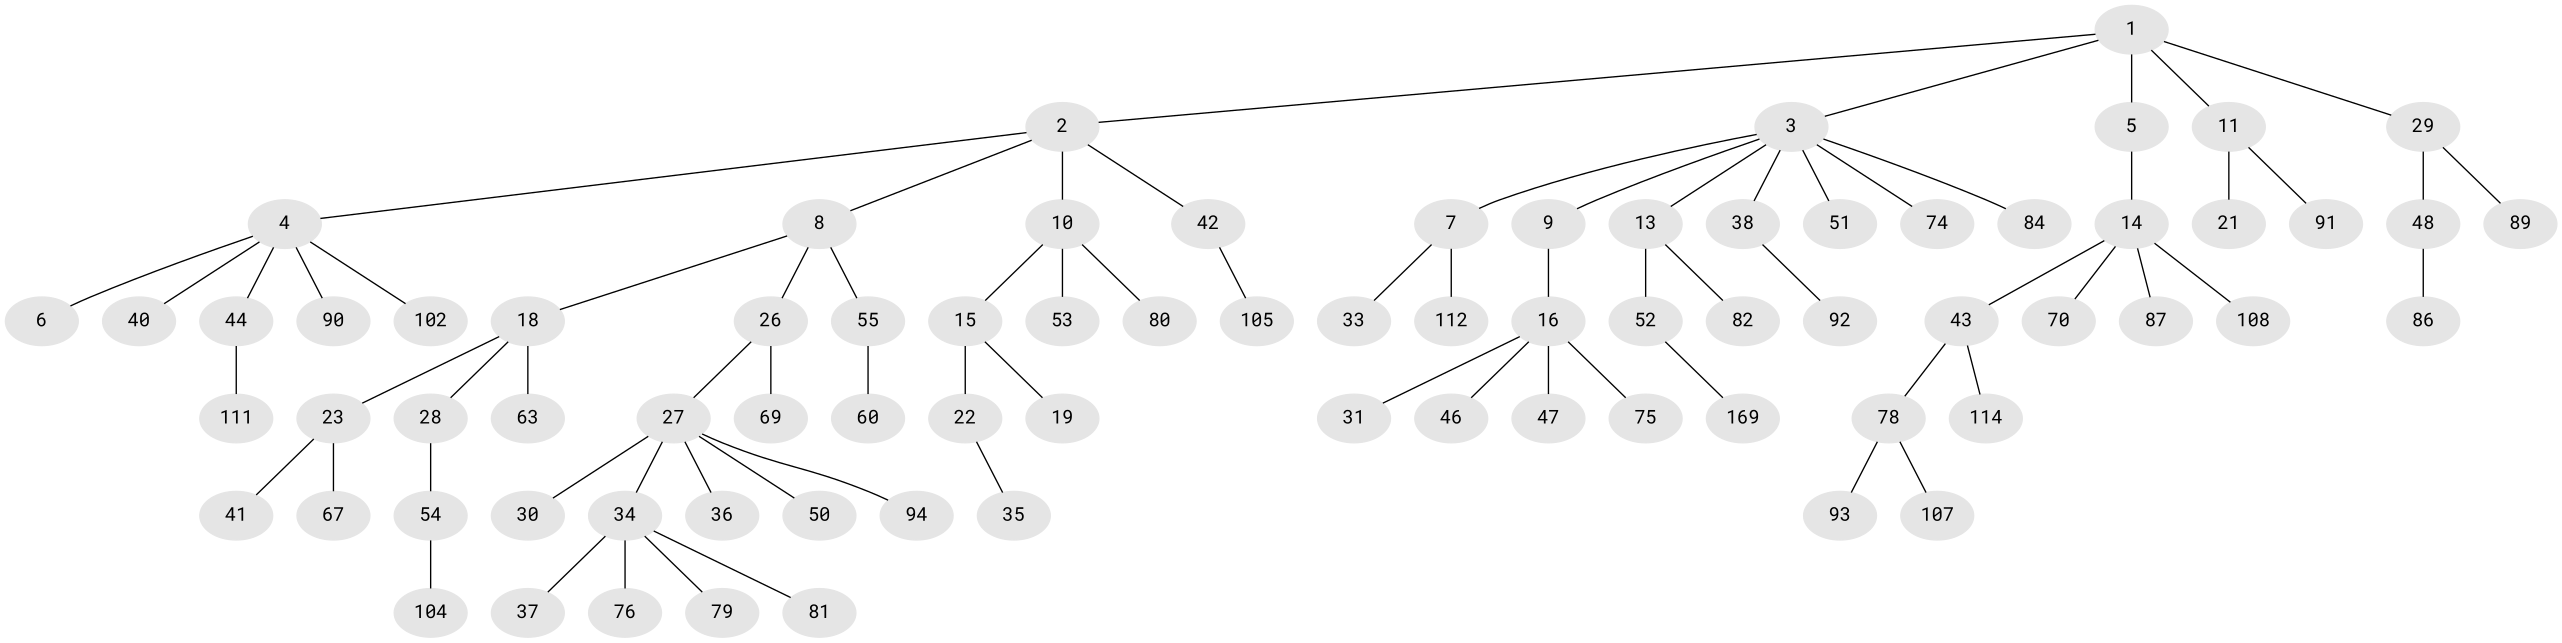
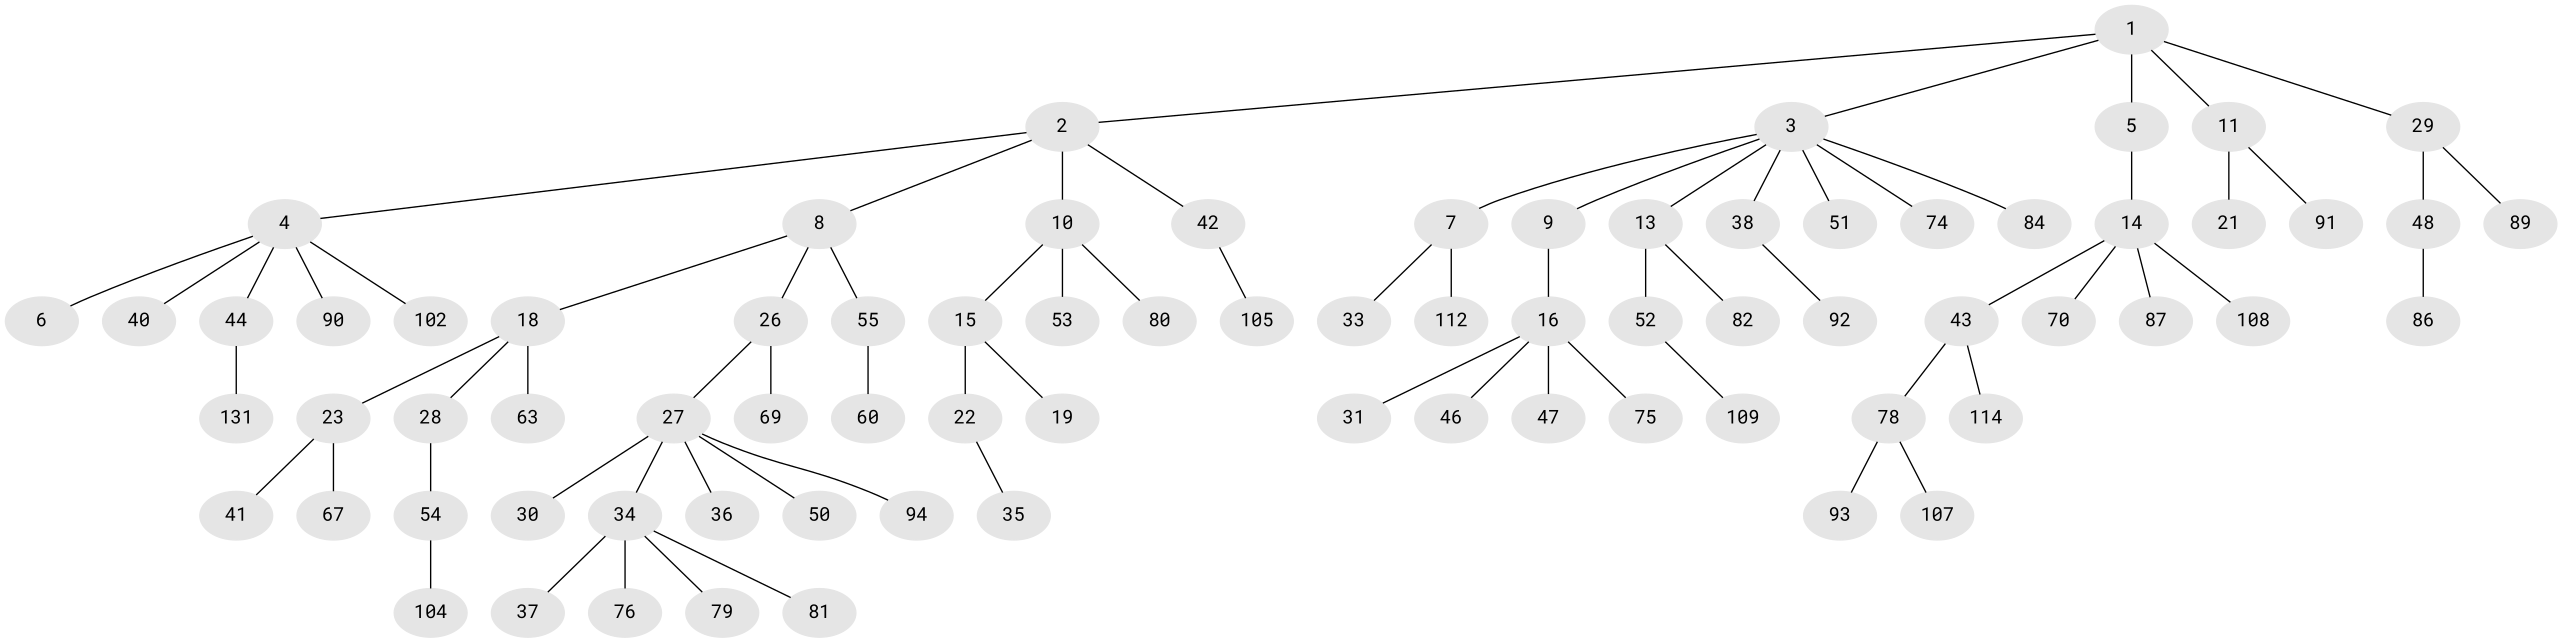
(236, 418) -> (236, 418)
(1743, 418) -> (1743, 418)
